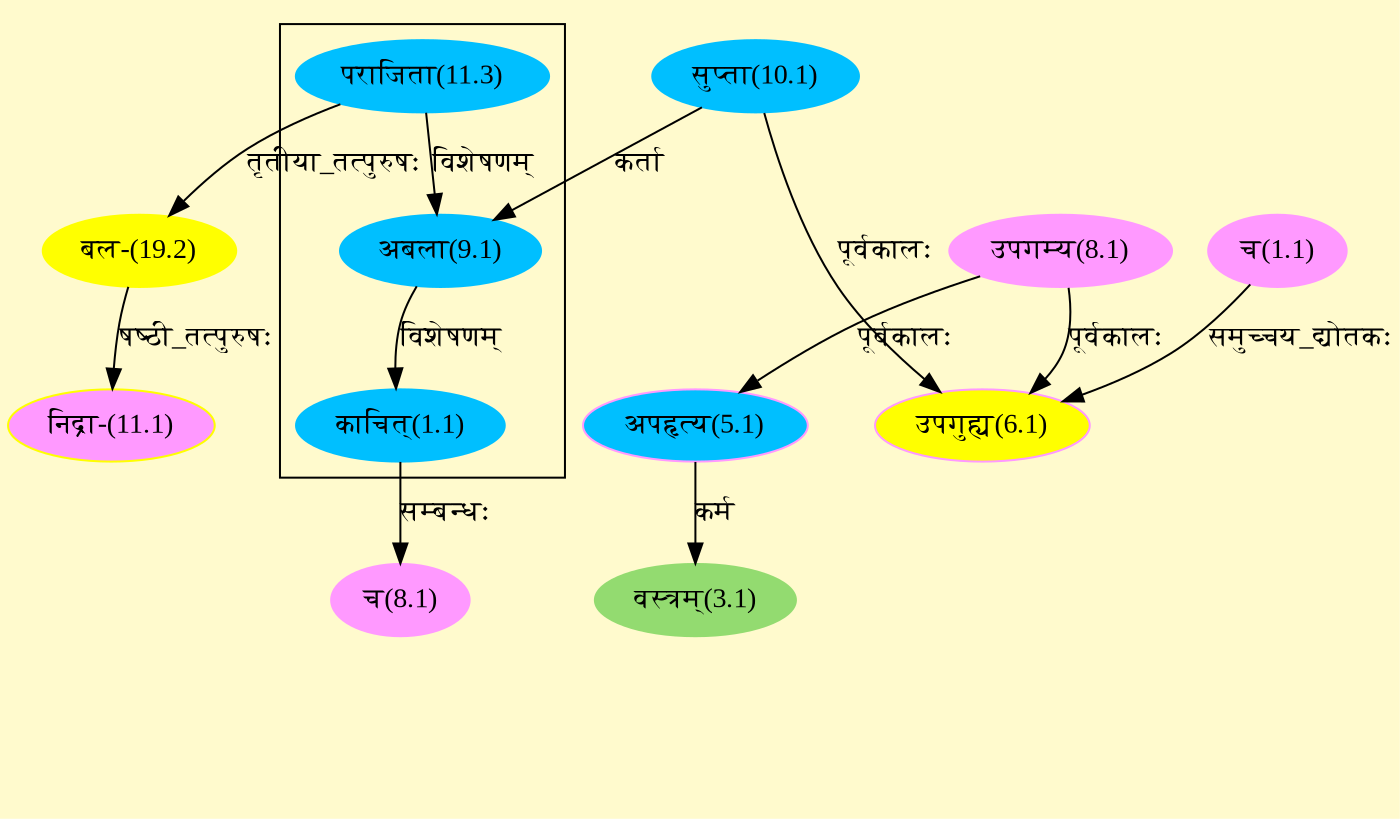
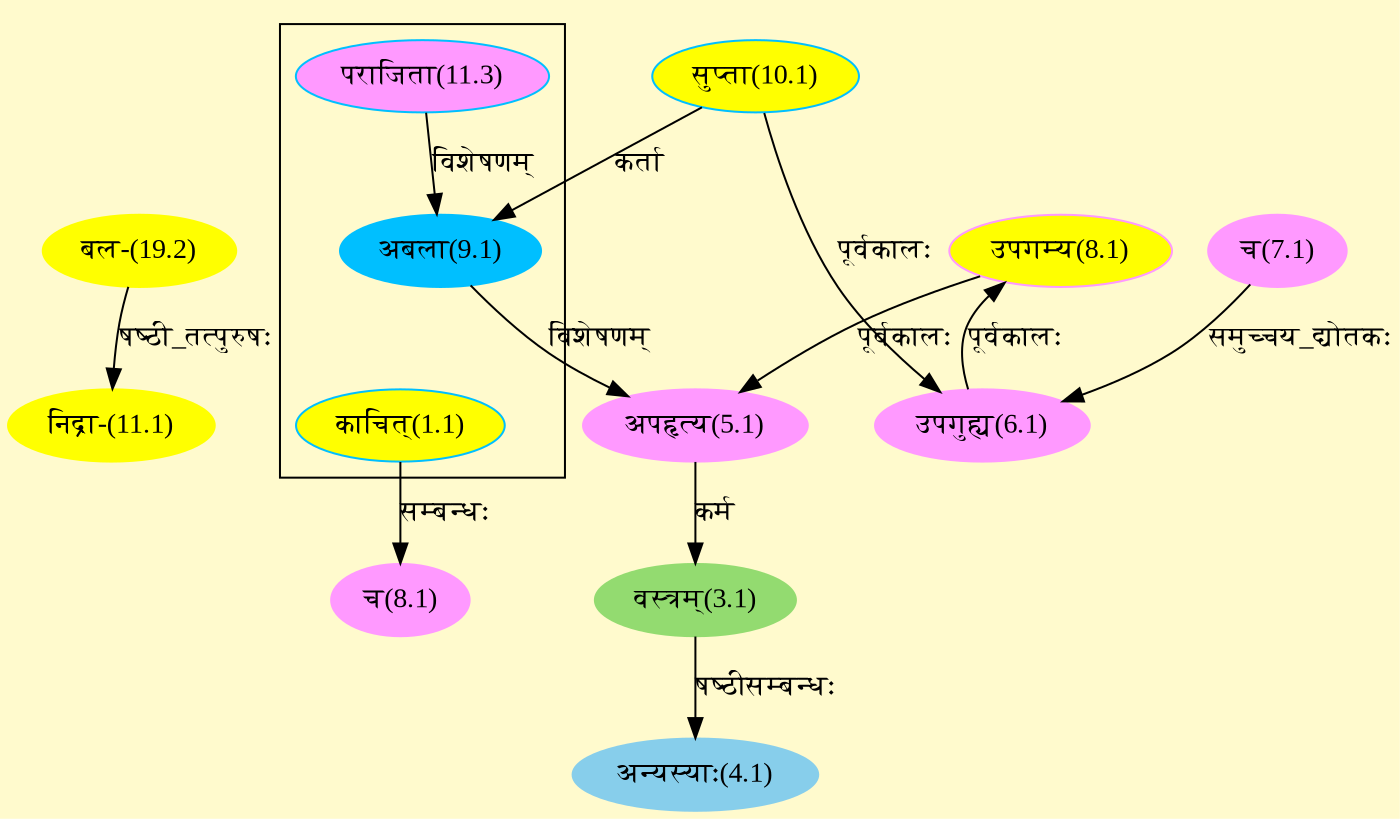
(422, 76) -> (422, 76)
(756, 76) -> (756, 76)
(256, 143) -> none
(1061, 251) -> (1061, 251)
(1277, 251) -> (1277, 251)
(400, 326) -> (535, 343)
(1068, 337) -> (963, 339)
(111, 425) -> (111, 425)
(400, 425) -> (400, 425)
(695, 425) -> (695, 425)
(982, 425) -> (982, 425)
none -> (695, 775)
